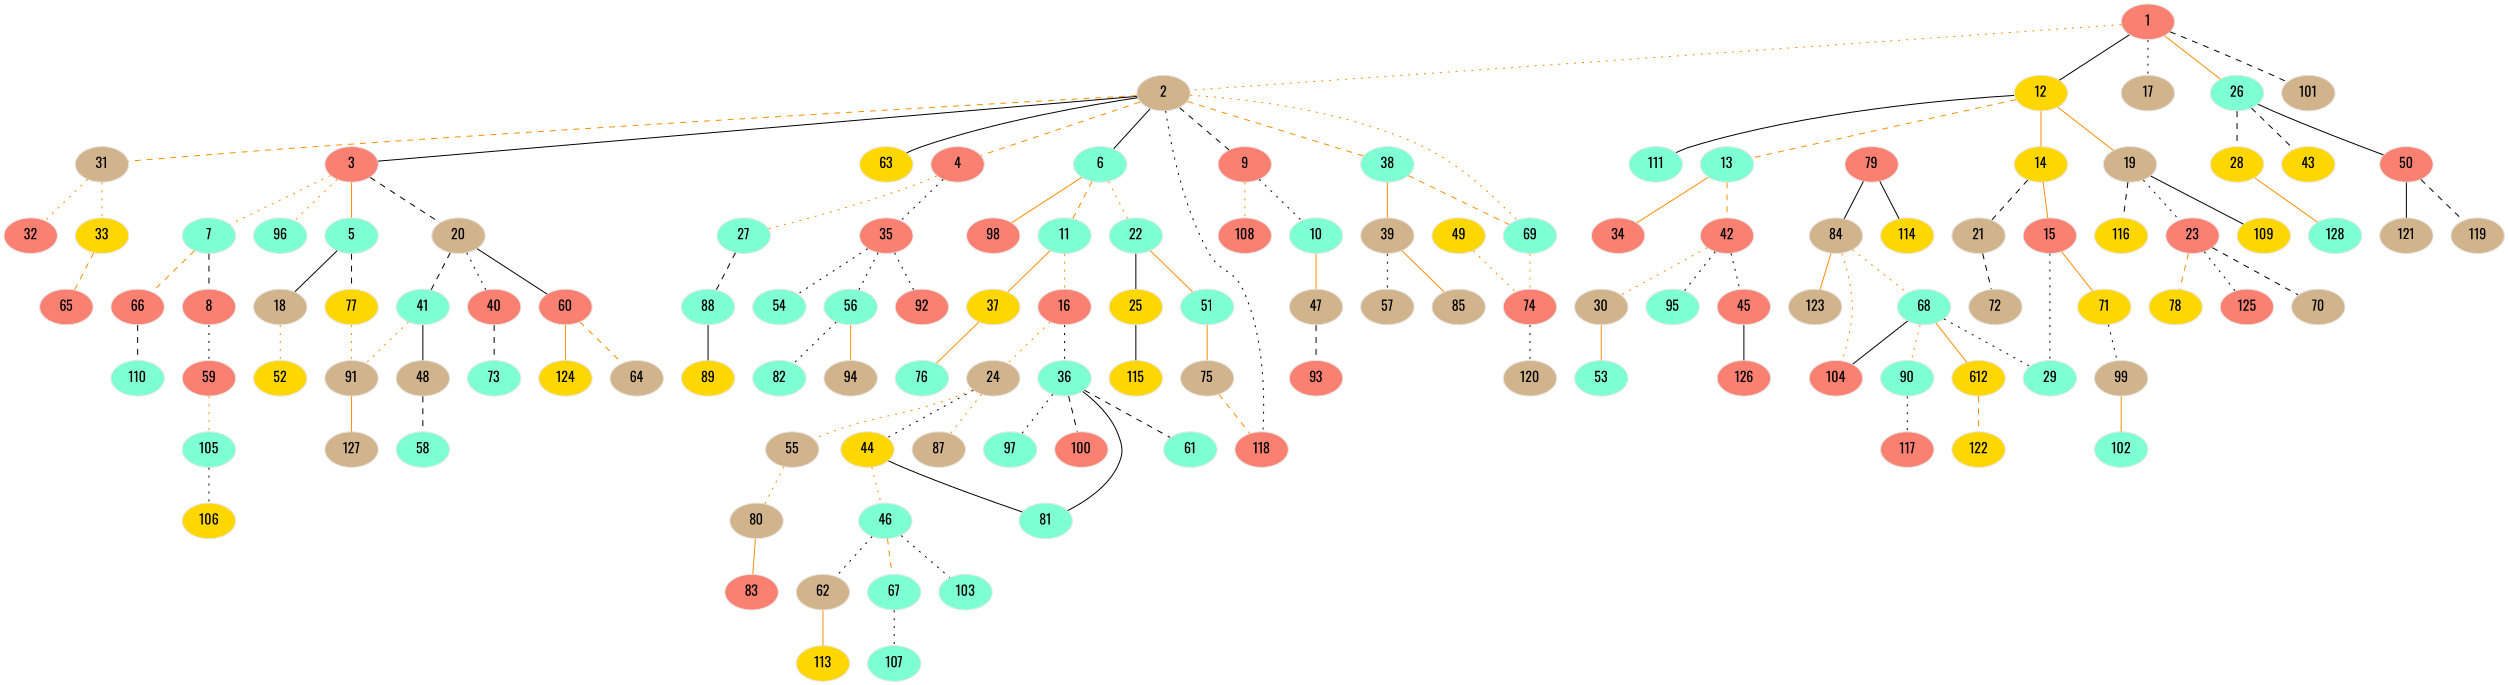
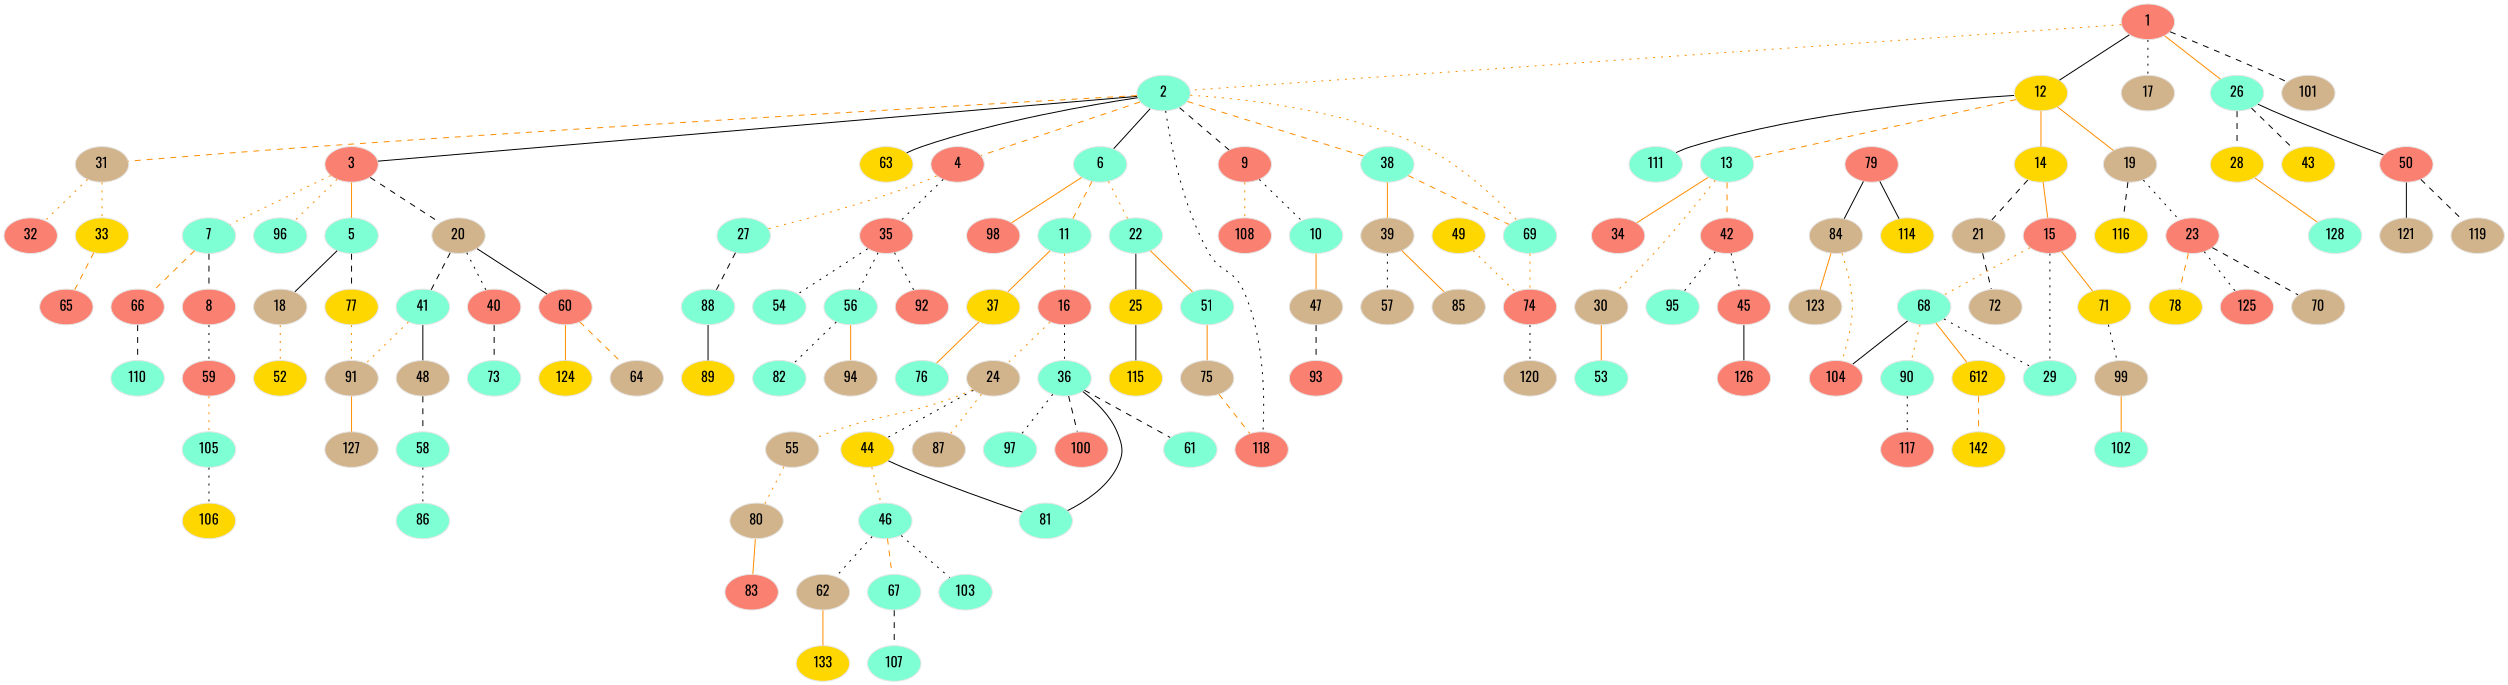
(1164, 93) -> (1164, 93)
(2264, 236) -> none
(1664, 271) -> (1668, 238)
(1880, 271) -> (1994, 268)
(1979, 450) -> (1979, 450)
none -> (423, 521)
(894, 628) -> (894, 628)
(823, 663) -> (823, 663)
